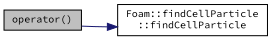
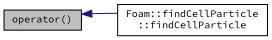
(95, 27) -> (105, 13)
